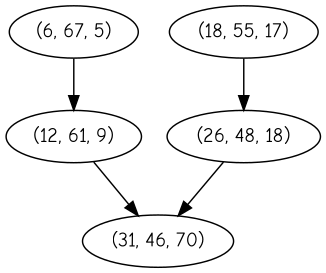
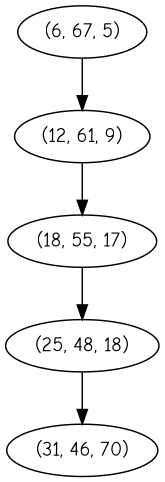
(244, 137) -> (82, 346)
(111, 183) -> (82, 182)
